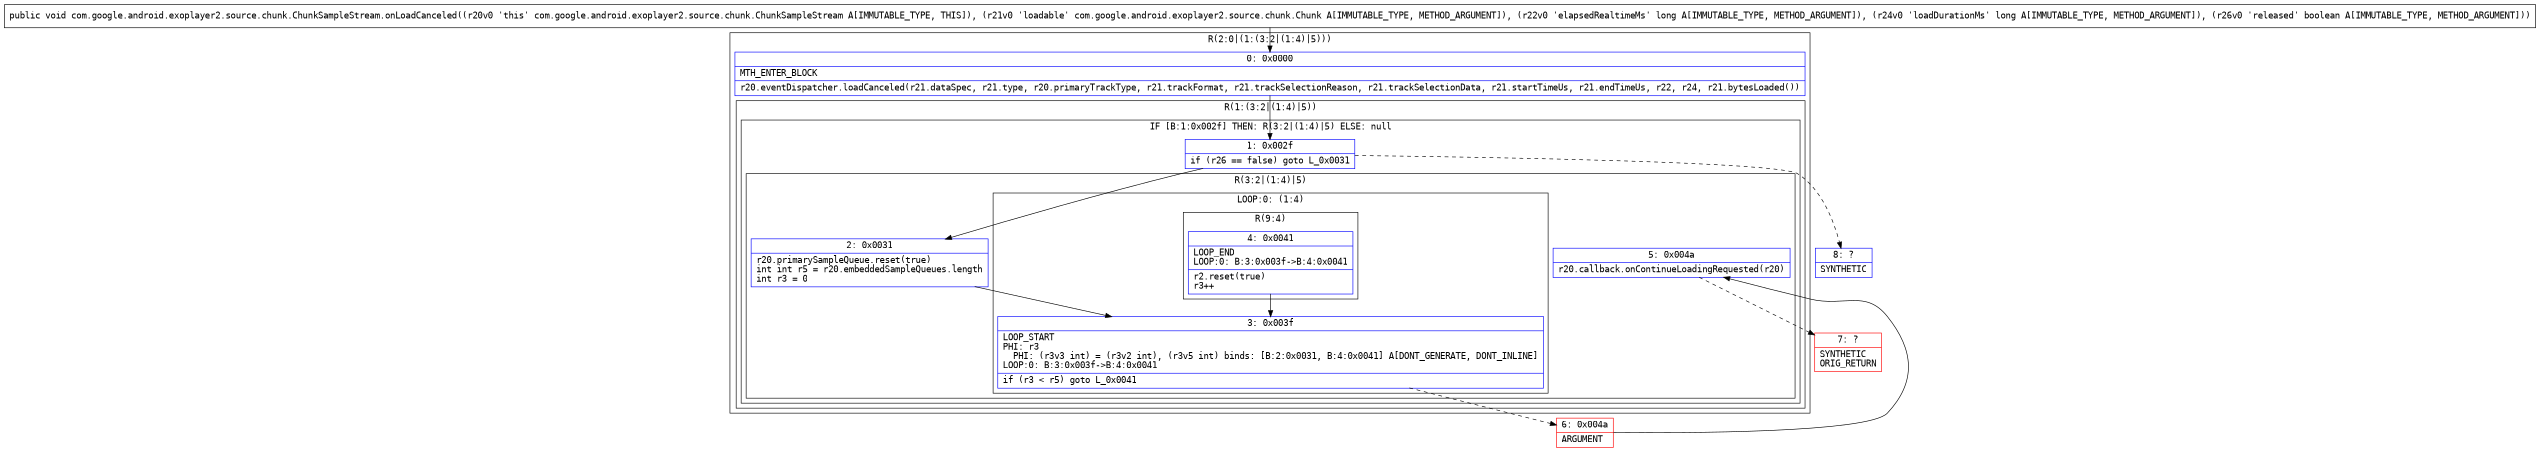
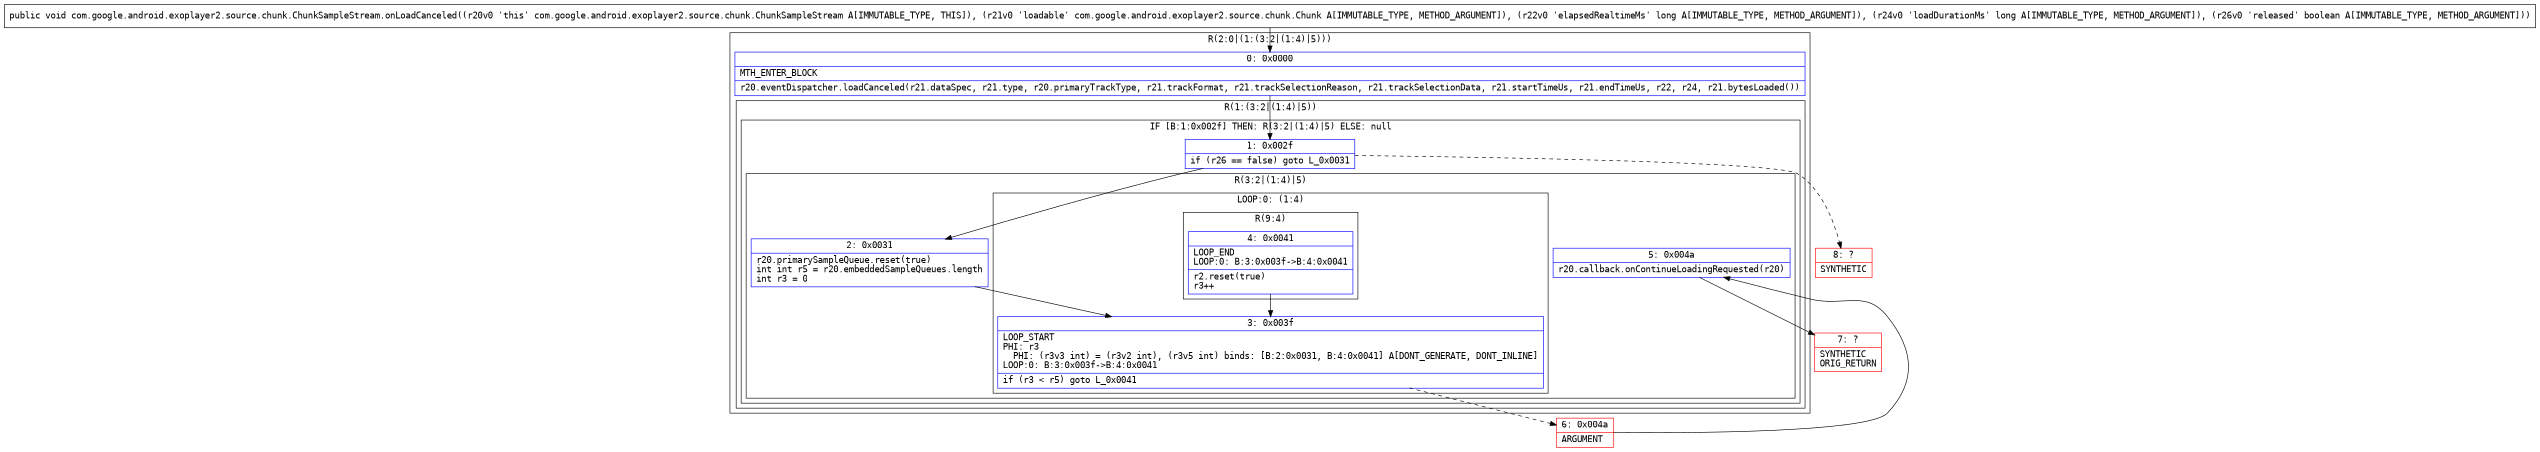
(1844, 263) -> (1844, 263)
(1754, 305) -> (1754, 305)
